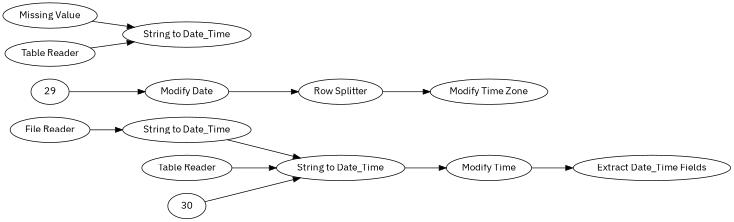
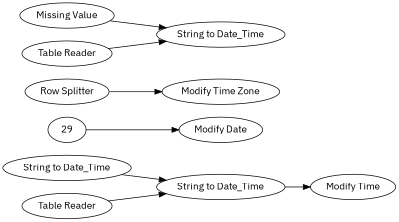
(260, 92) -> none
(50, 130) -> none
(652, 168) -> none
(187, 206) -> none
